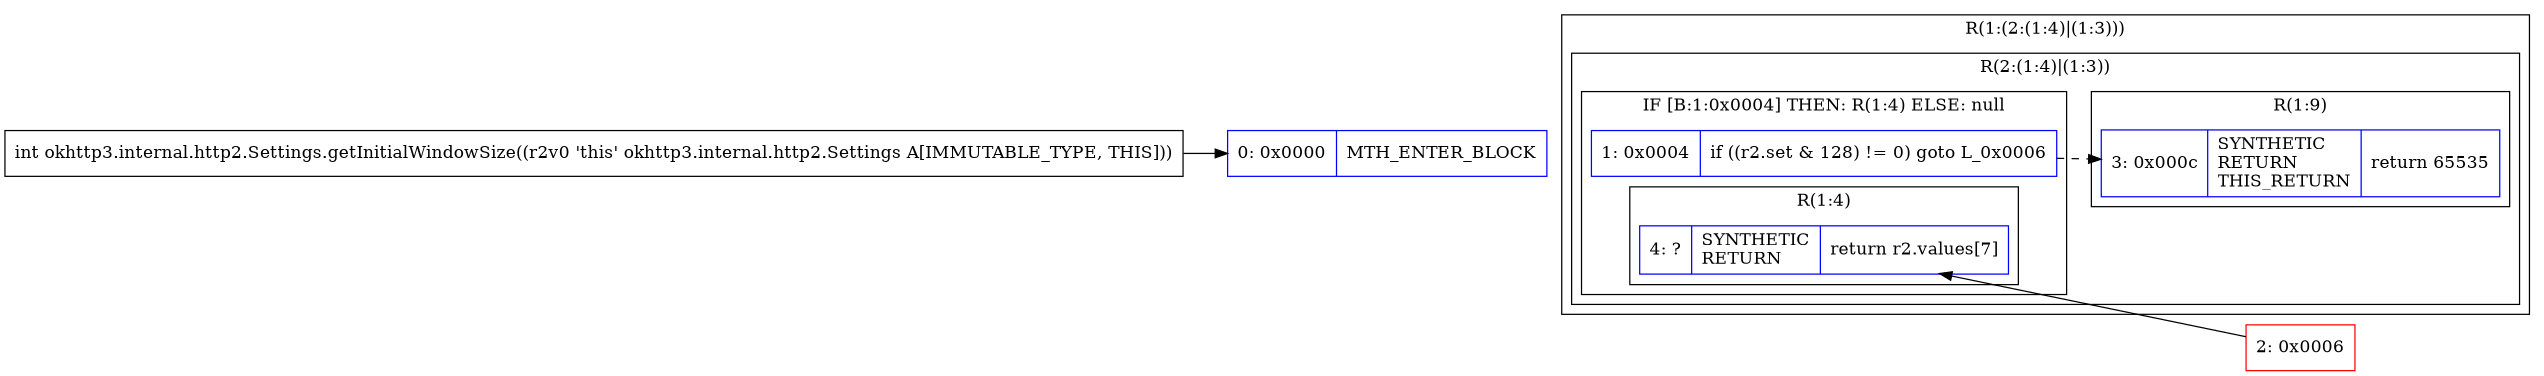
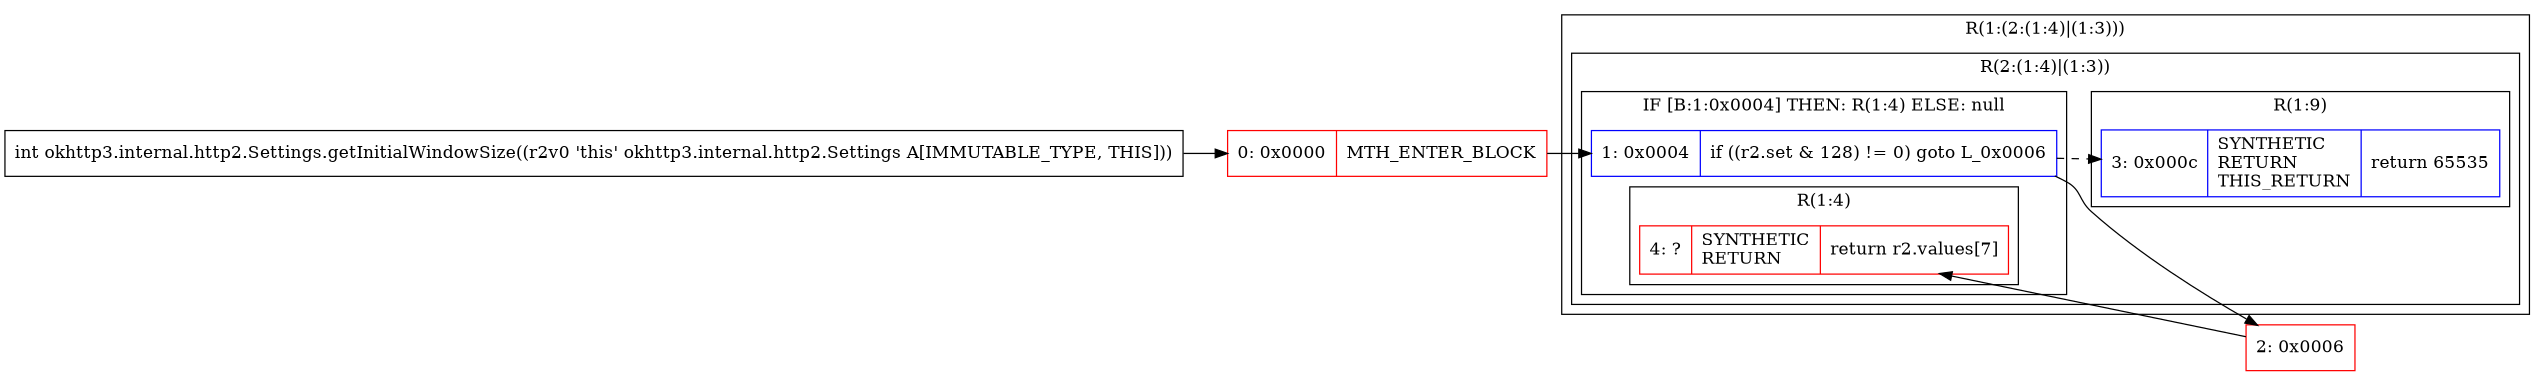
(1387, 153) -> (1387, 153)
none -> (1563, 153)
(1824, 250) -> (1824, 250)
none -> (2145, 254)
